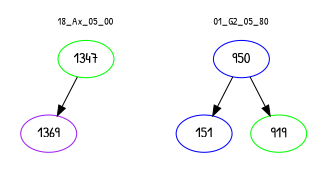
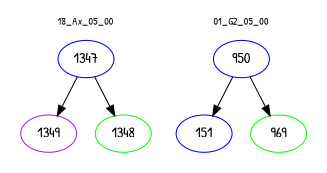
(241, 22) -> (241, 22)
(86, 59) -> (86, 59)
(49, 134) -> (49, 134)
none -> (123, 134)
(279, 134) -> (279, 134)
